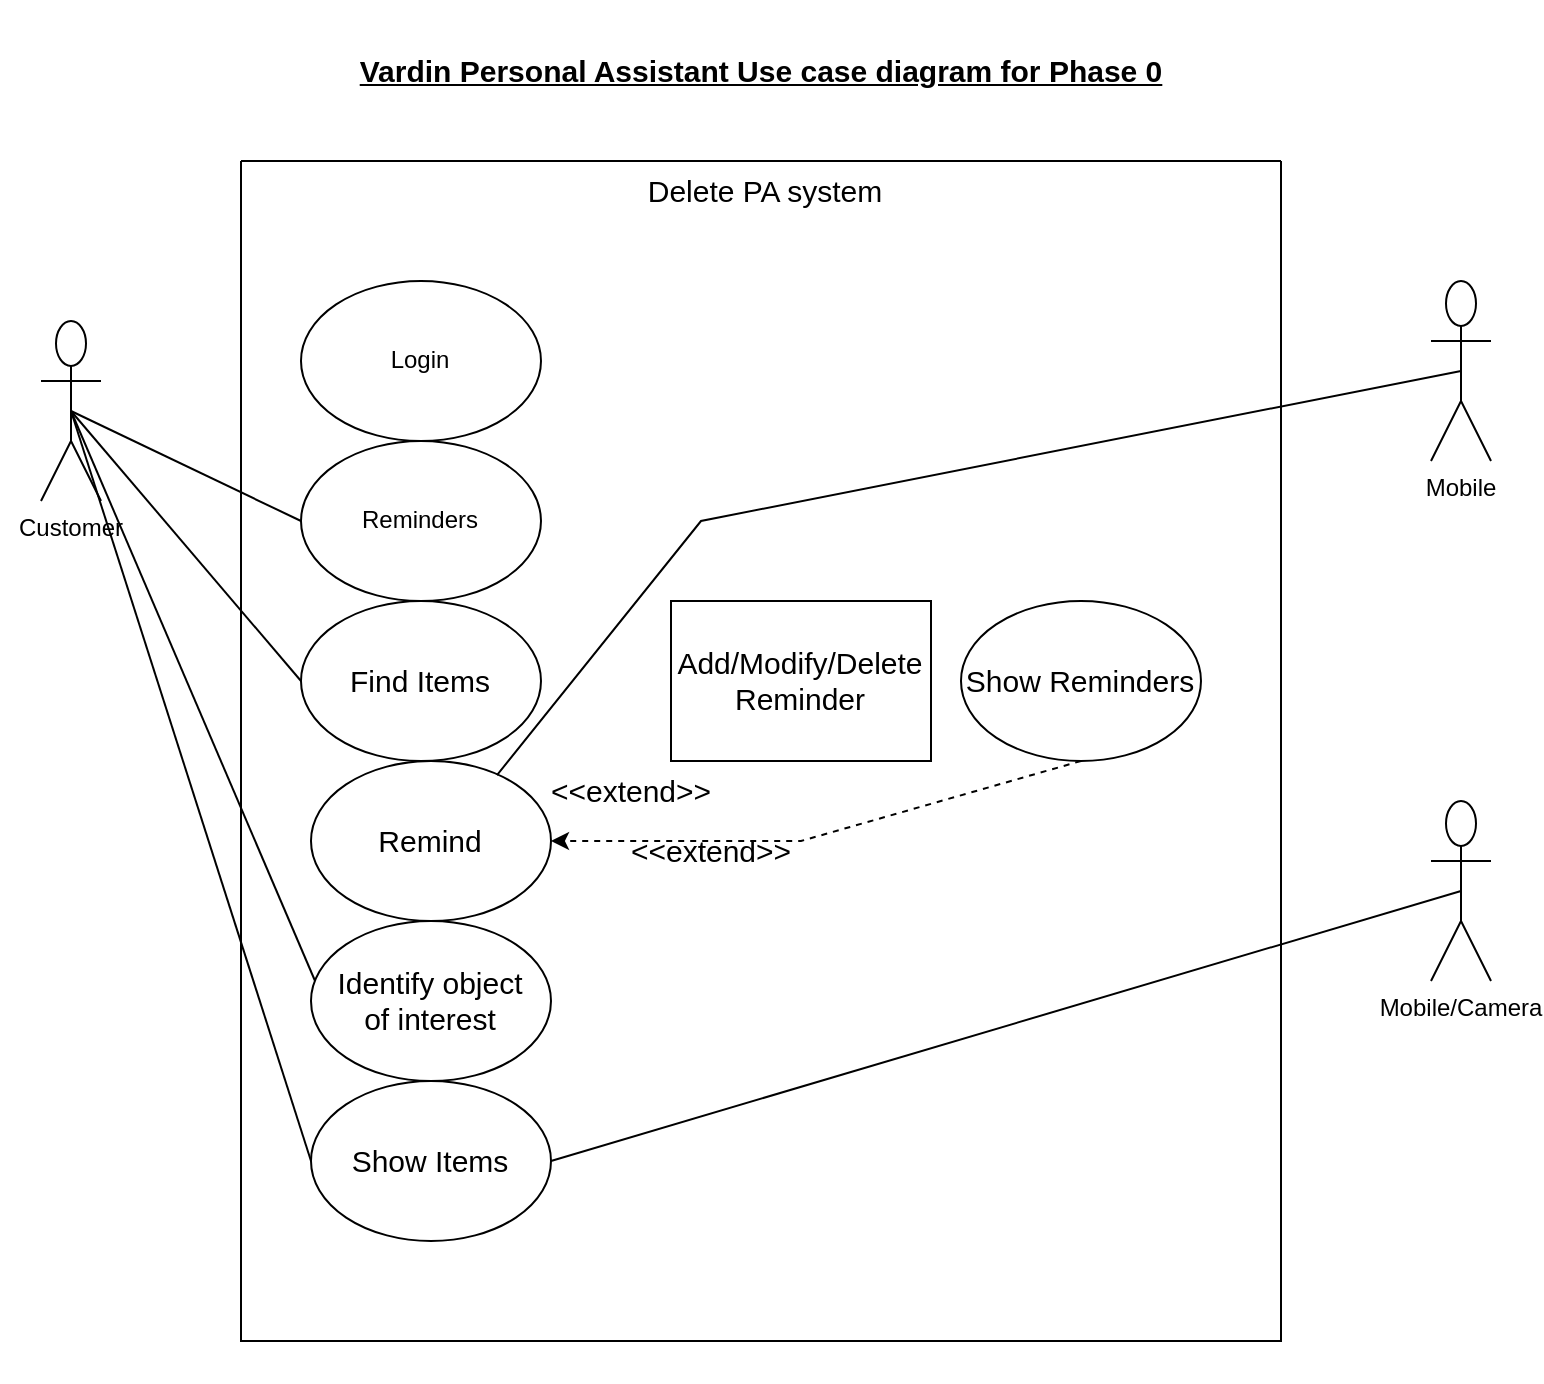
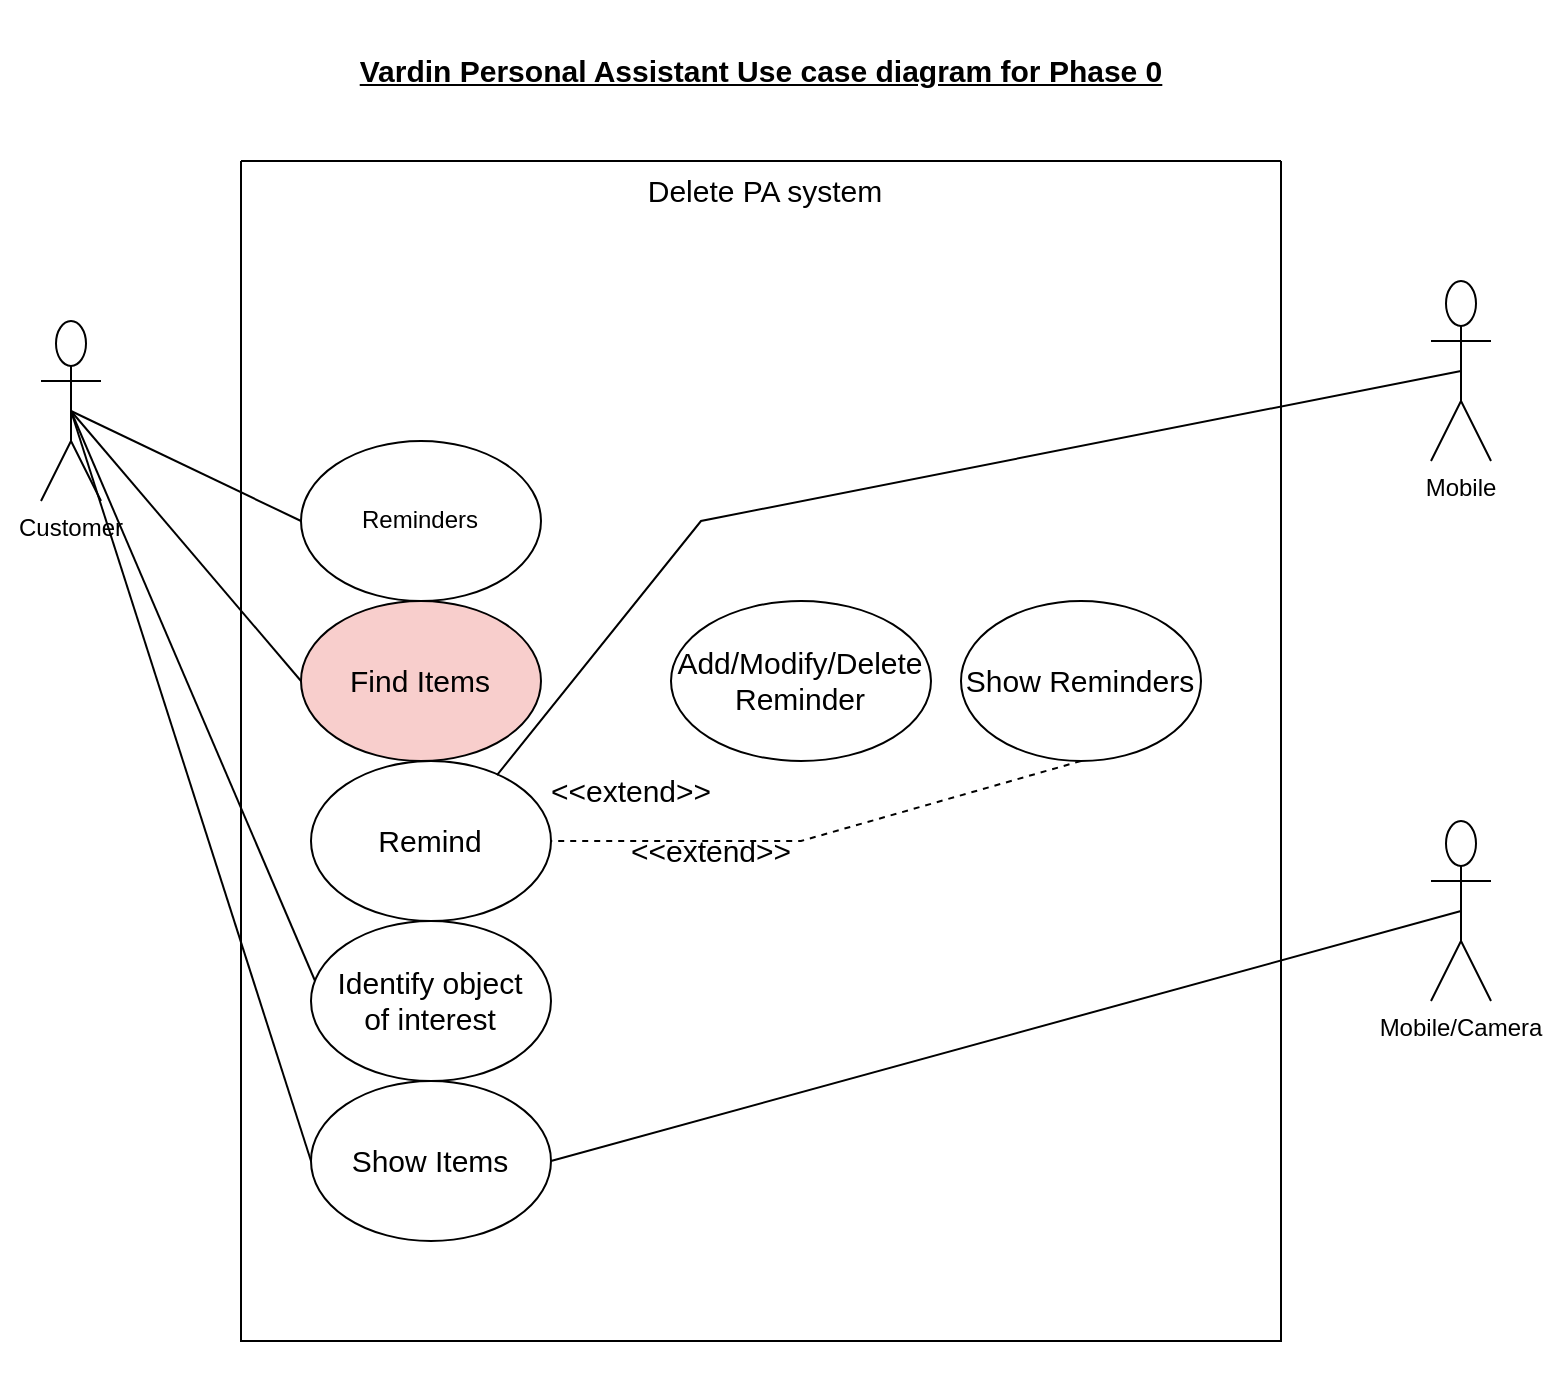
(421, 361) -> none
(421, 681) -> (421, 681)
(801, 681) -> (801, 681)
(566, 841) -> (559, 841)
(1461, 891) -> (1461, 911)
